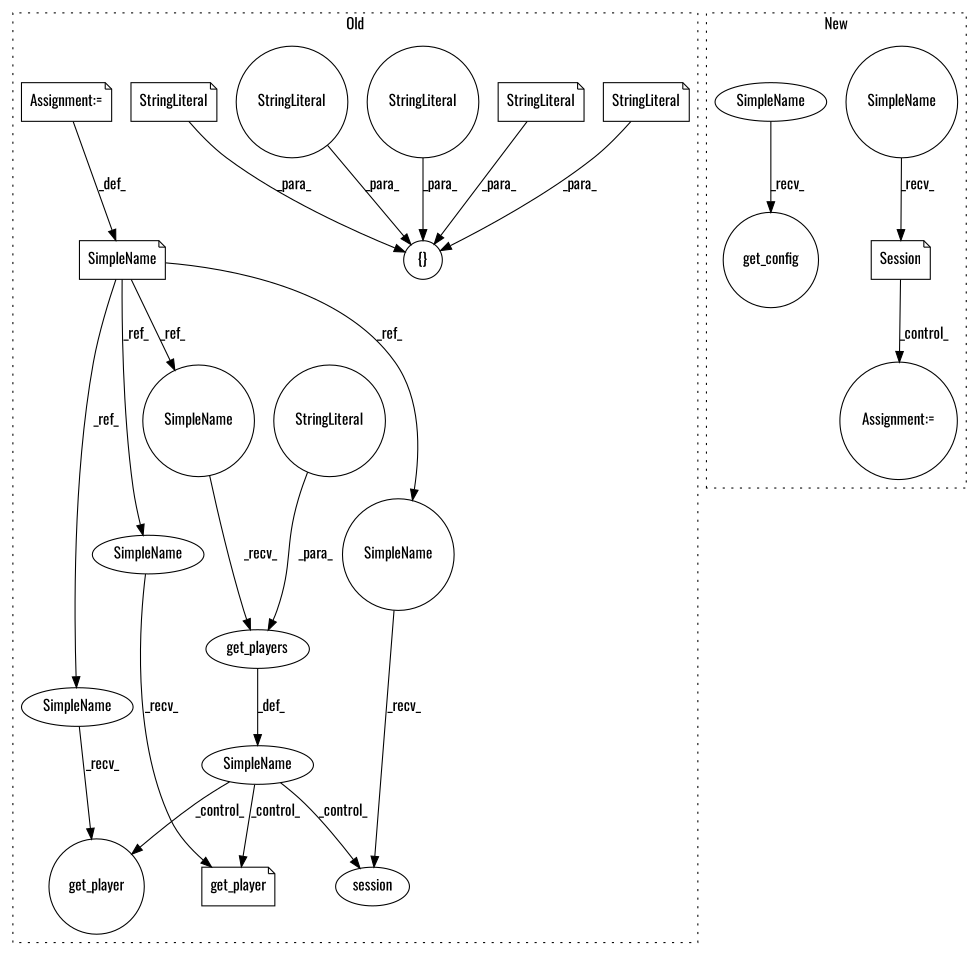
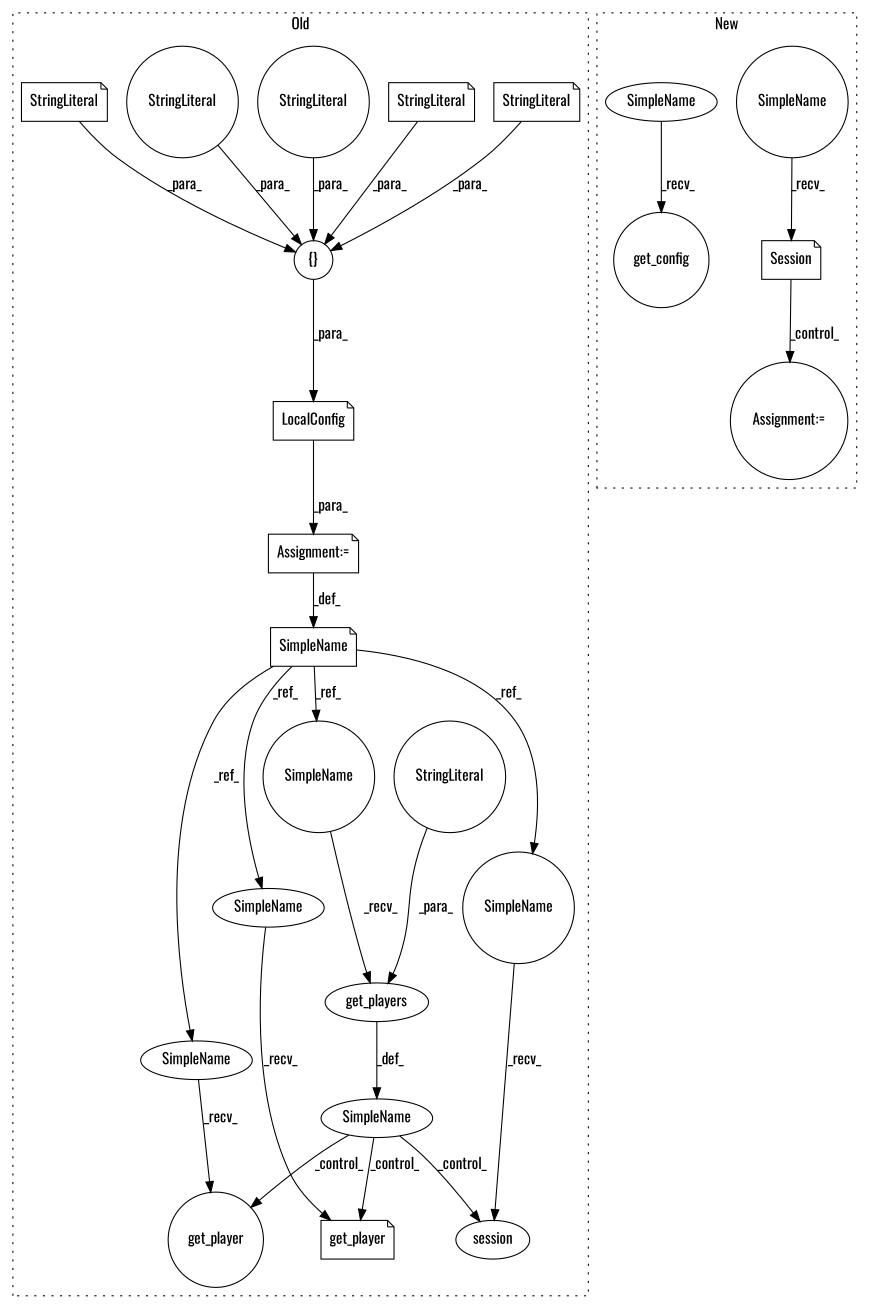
none -> (313, 421)
